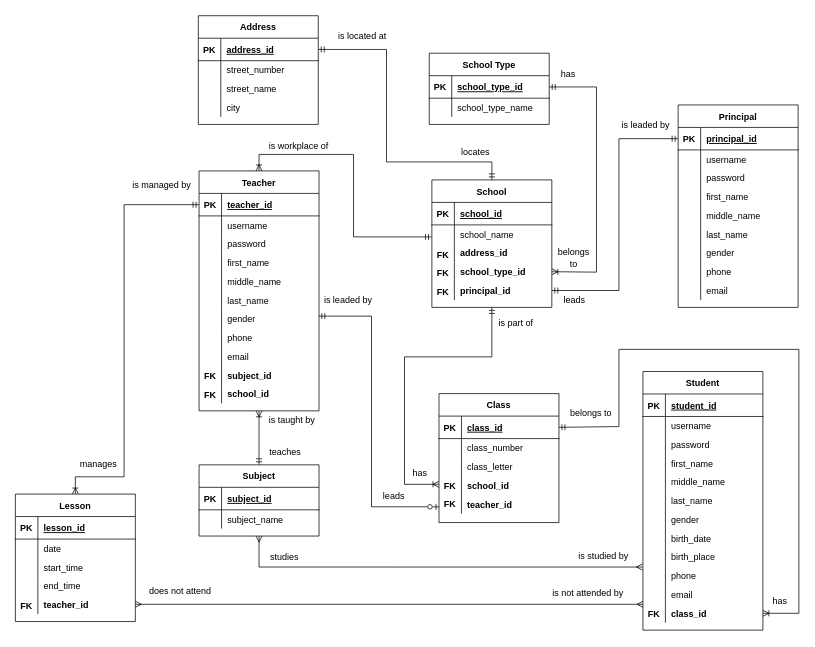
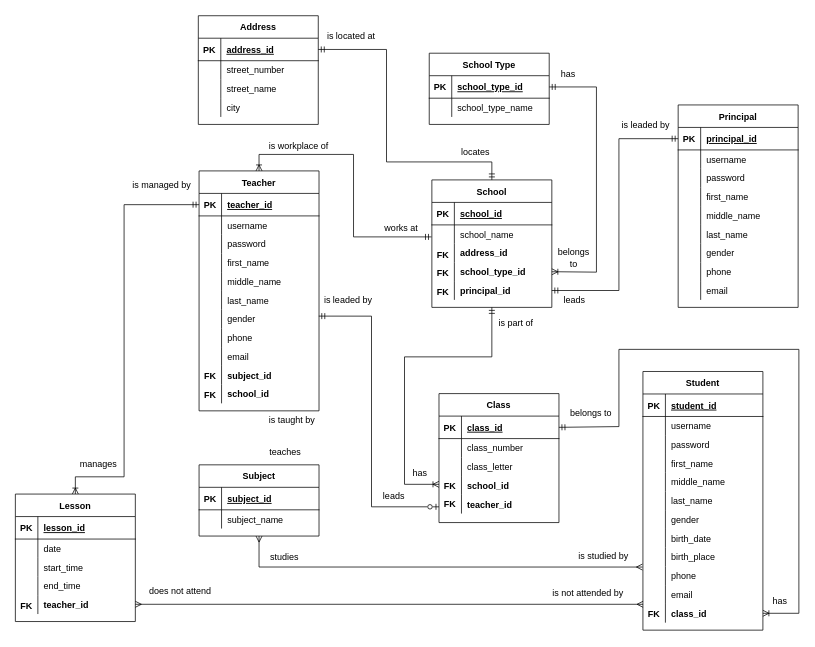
(363, 36) -> (351, 36)
none -> (402, 228)
(259, 460) -> none
